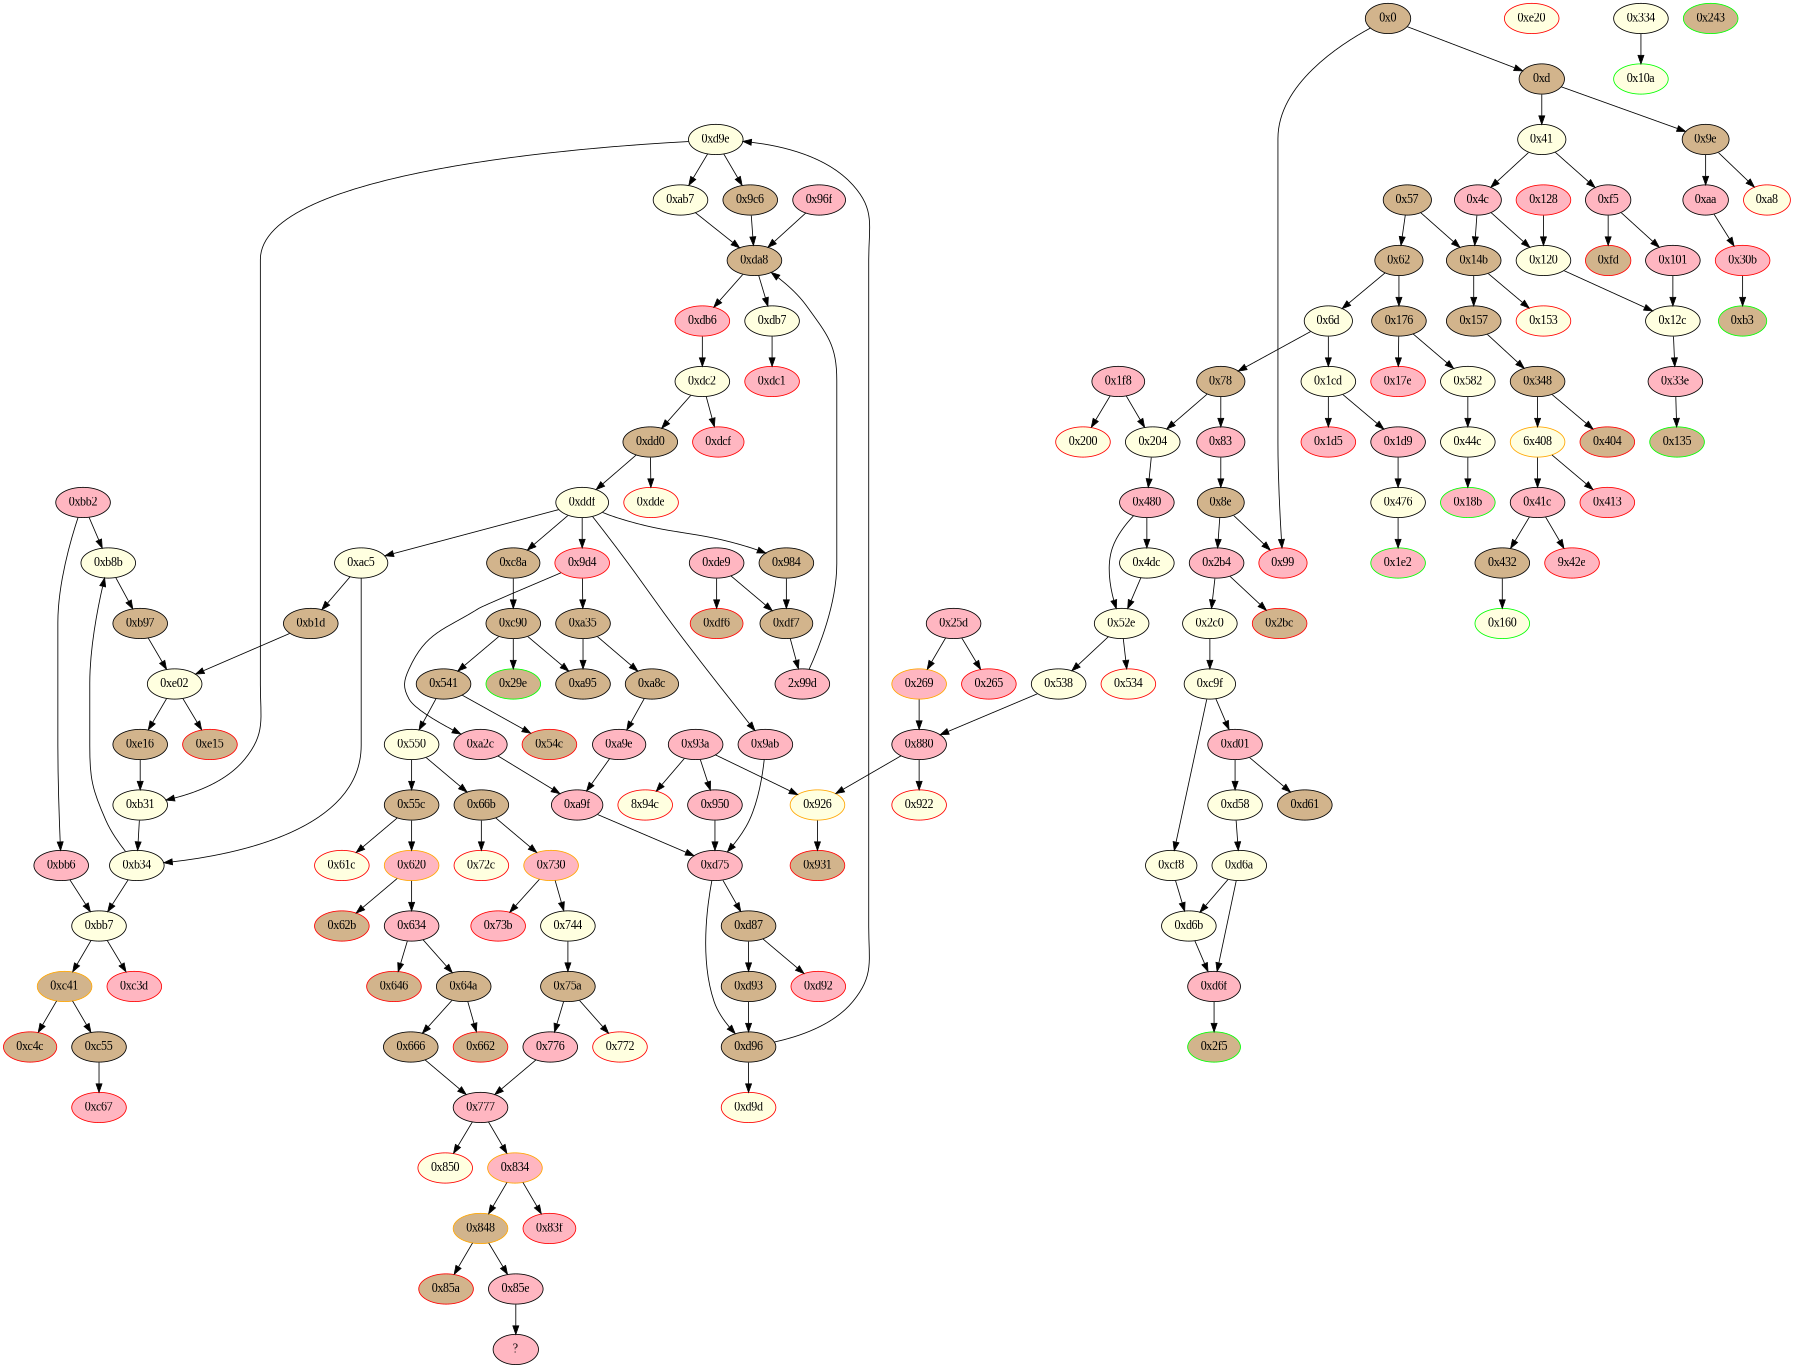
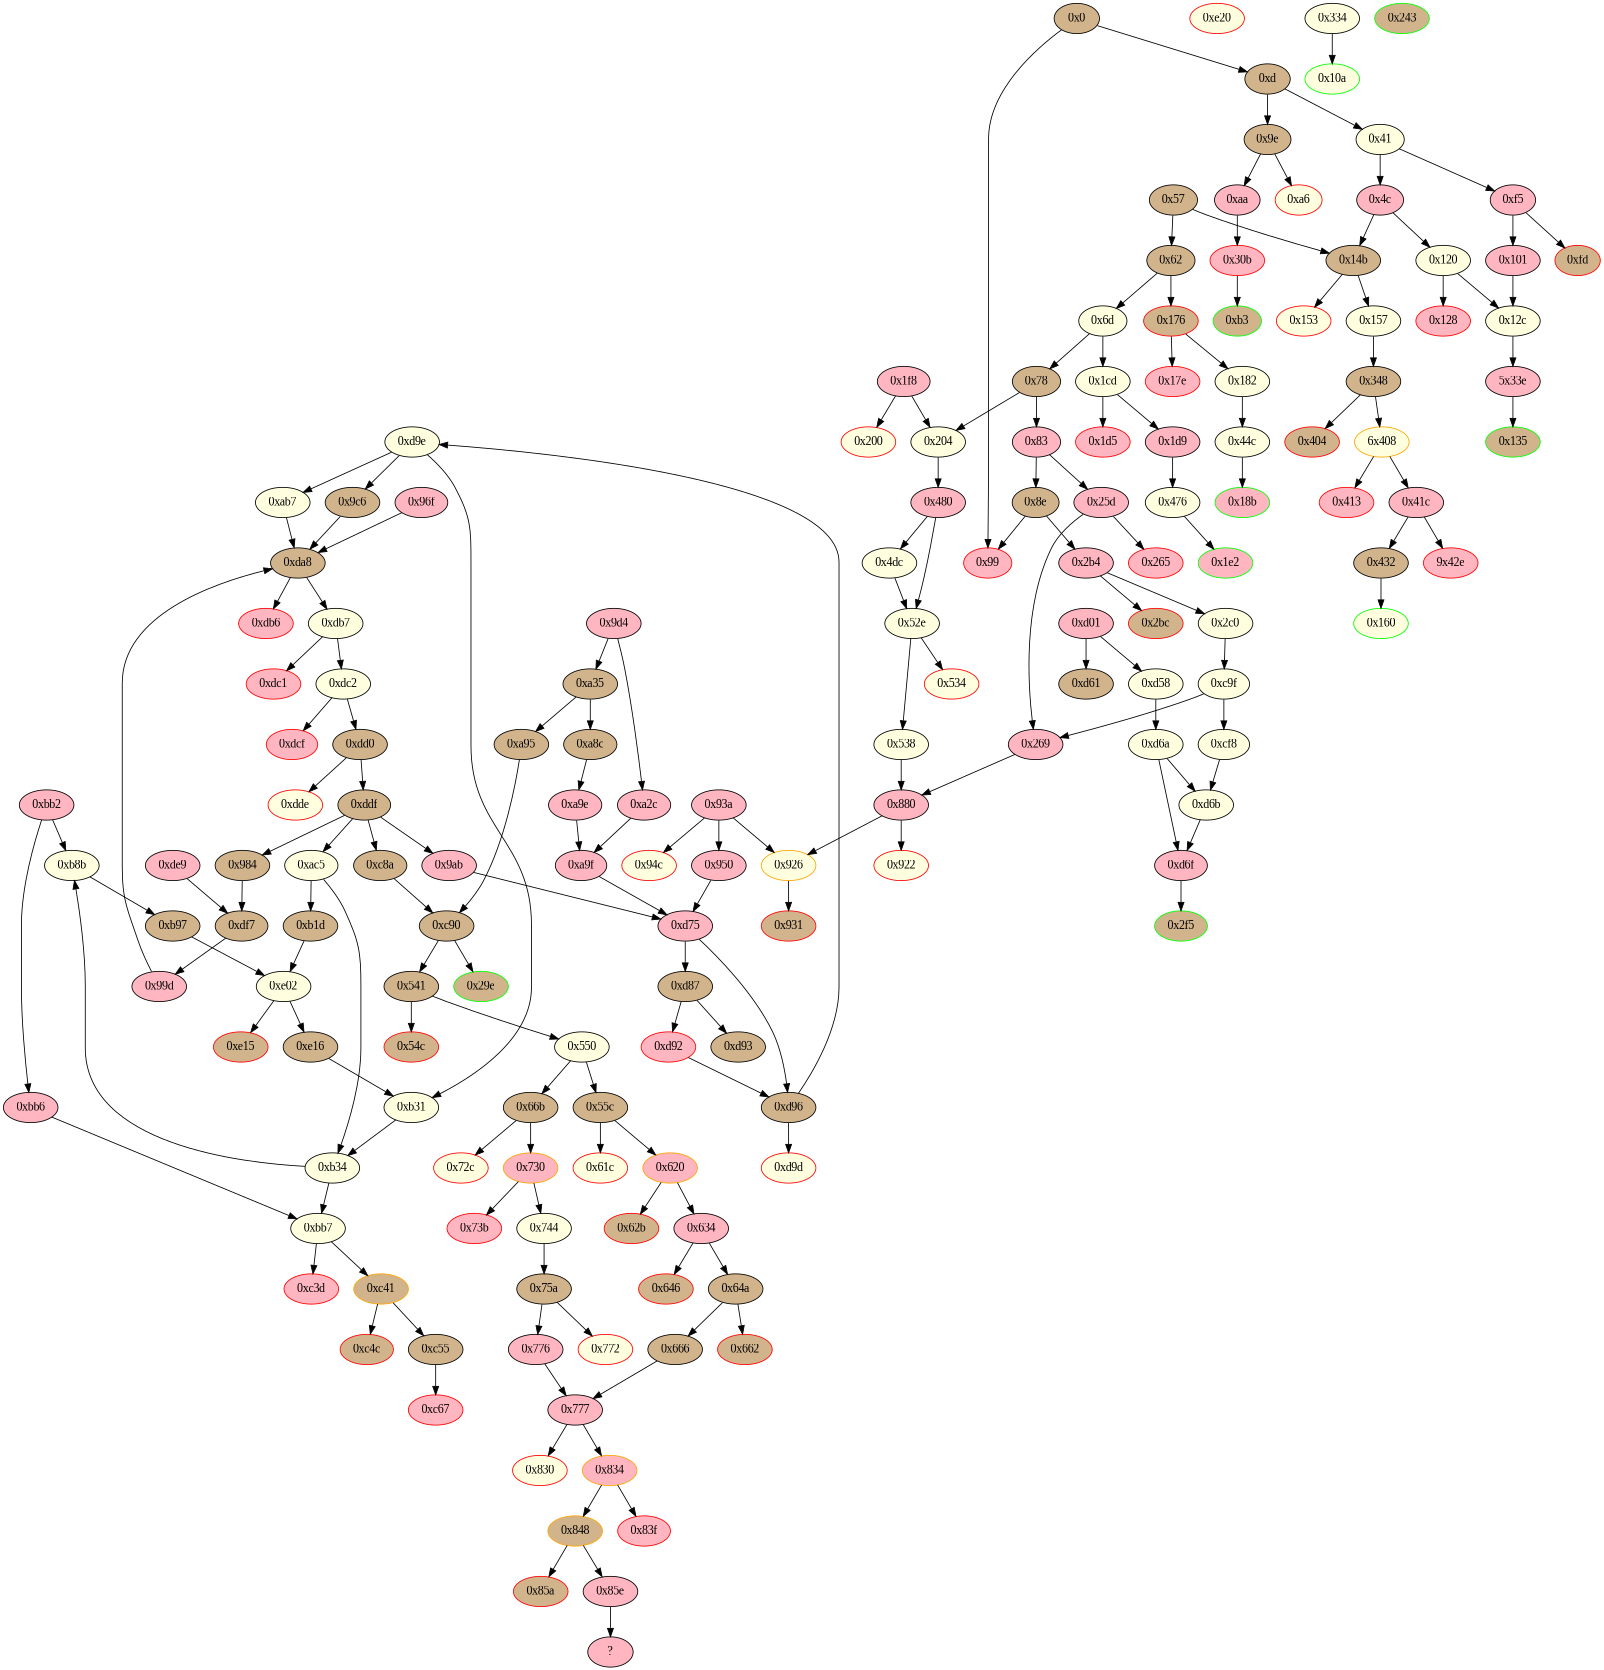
(1767, 200) -> (1299, 200)
(1543, 226) -> (1443, 287)
(1399, 321) -> (1171, 321)
(1474, 321) -> (1373, 321)
(702, 347) -> (339, 650)
(1468, 381) -> (1242, 381)
(1675, 381) -> (1513, 381)
none -> (1065, 469)
(582, 502) -> (364, 805)
(582, 529) -> none
(582, 563) -> (614, 623)
(717, 623) -> none
(545, 651) -> (504, 829)
(802, 684) -> (159, 986)
(919, 684) -> (1036, 744)
(1221, 710) -> (1137, 716)
(645, 805) -> (649, 865)
(749, 1013) -> (725, 1075)
(445, 1168) -> (540, 1470)
